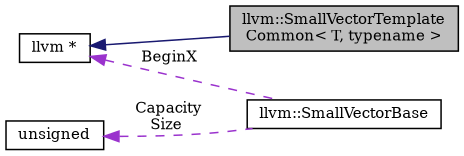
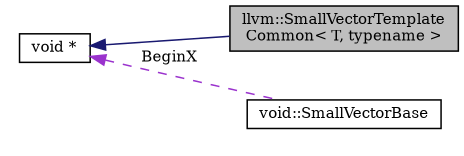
(55, 48) -> (55, 48)
(344, 114) -> (344, 114)
(55, 135) -> none
